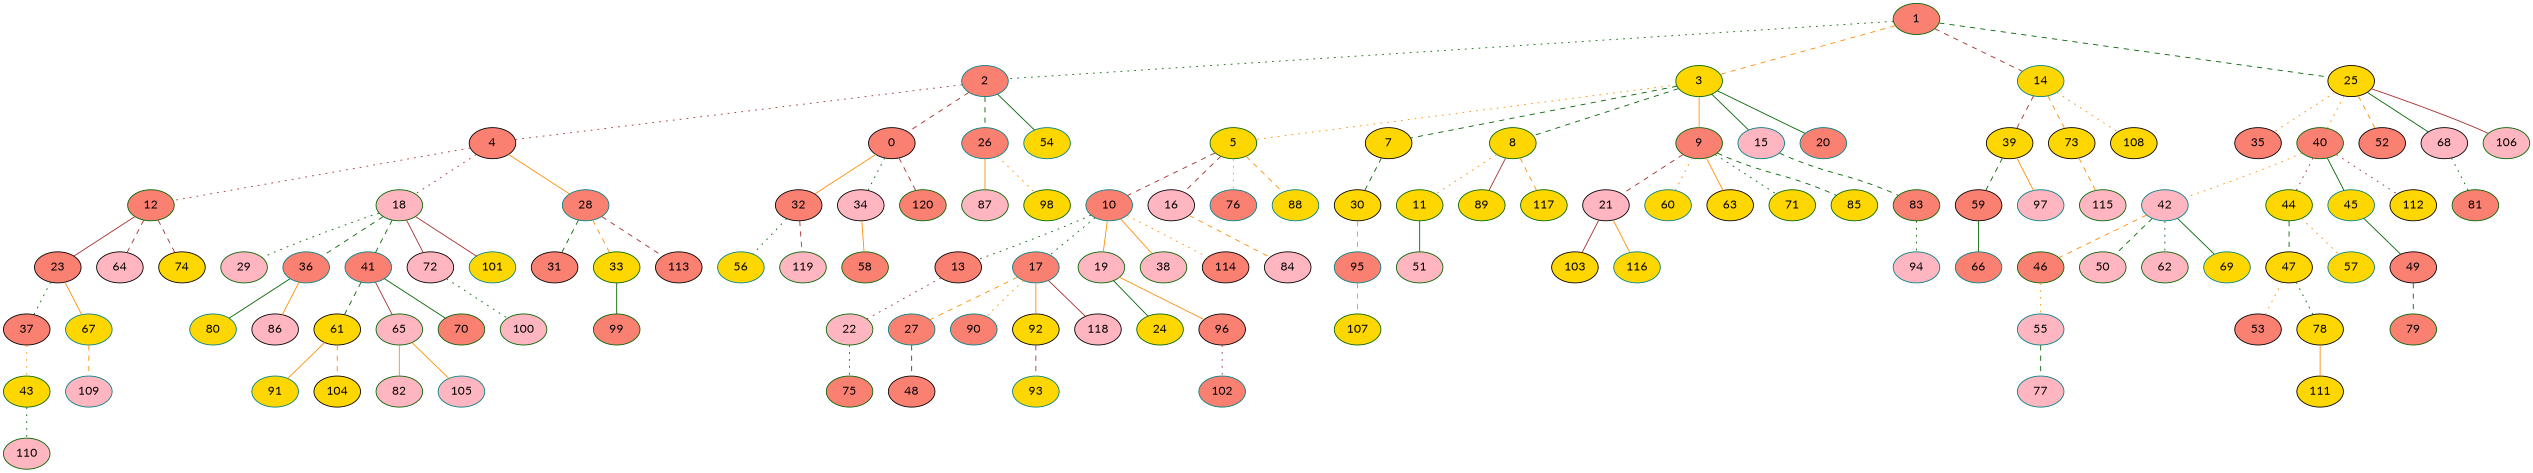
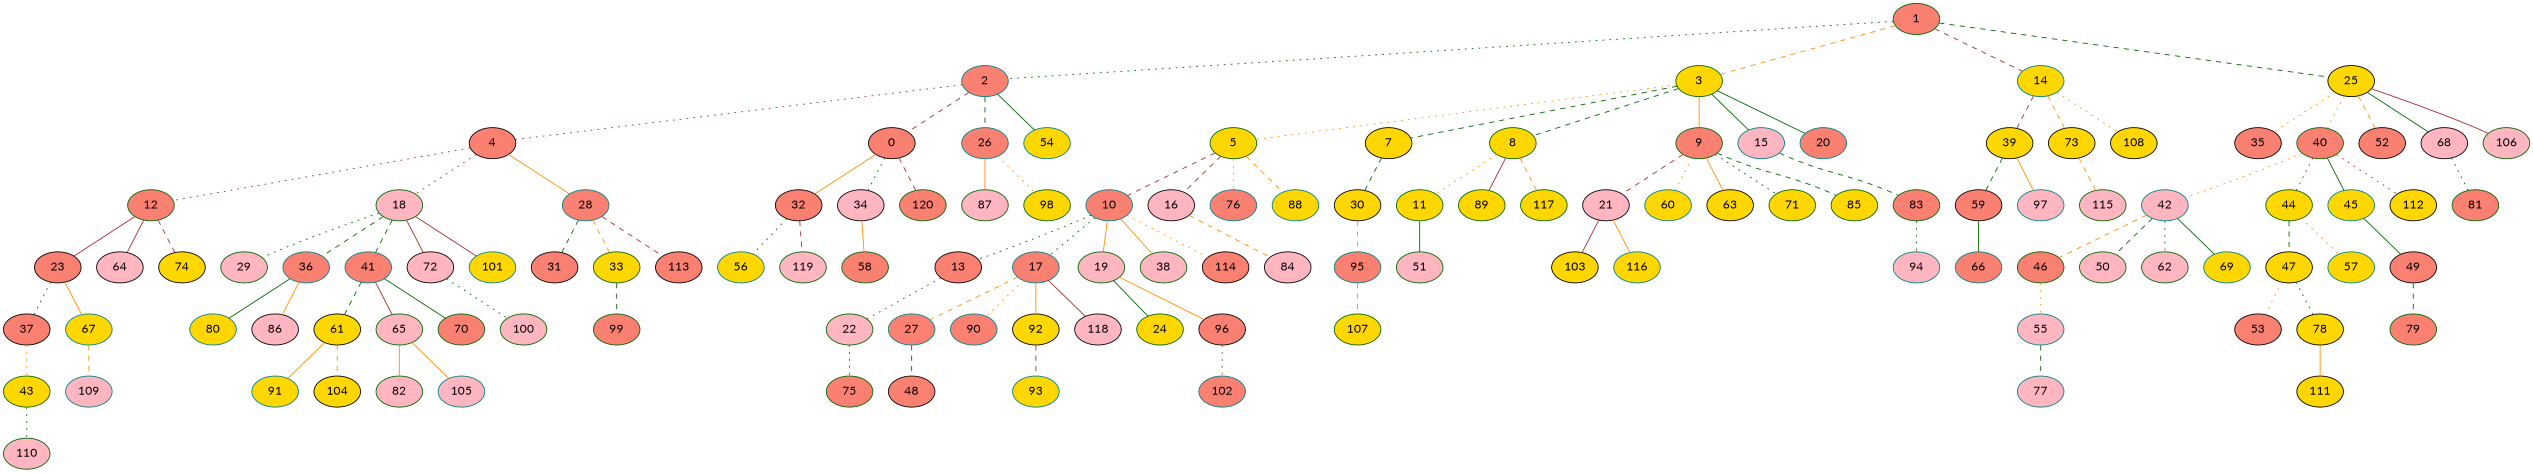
(135, 236) -> (135, 236)
(617, 299) -> (617, 299)
